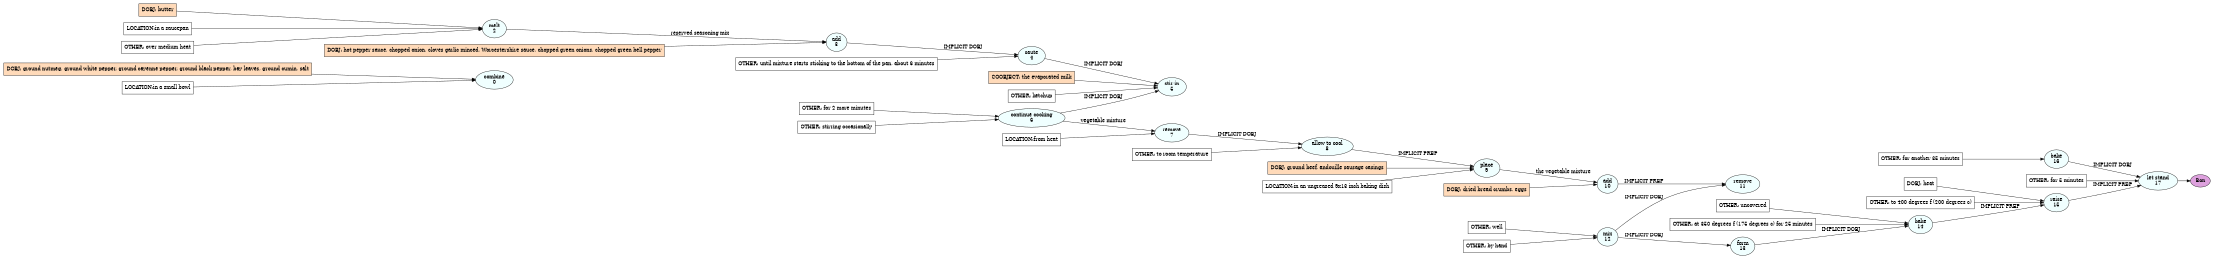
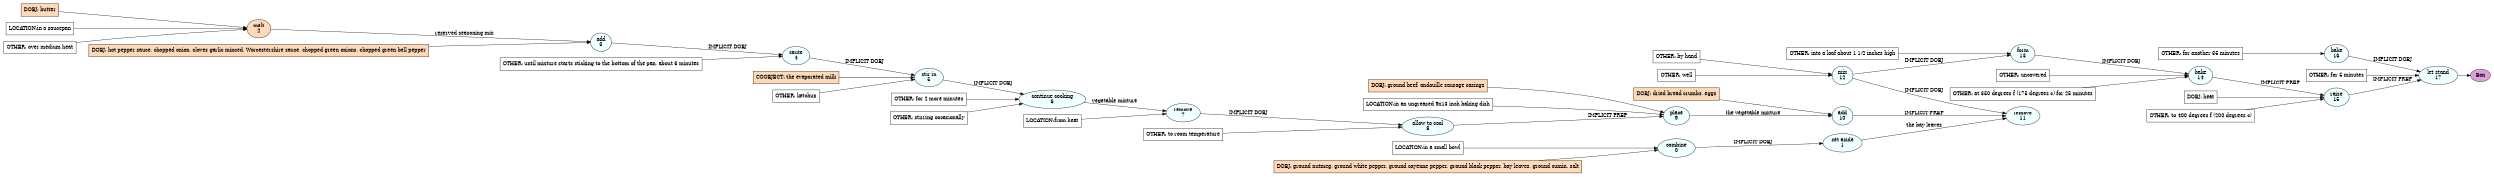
(494, 29) -> (259, 29)
none -> (1842, 54)
(1108, 104) -> (982, 87)
none -> (1842, 143)
